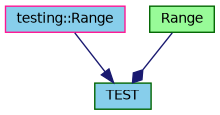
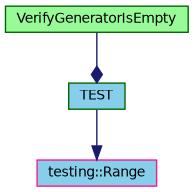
(182, 19) -> (97, 19)
(90, 52) -> (97, 128)
